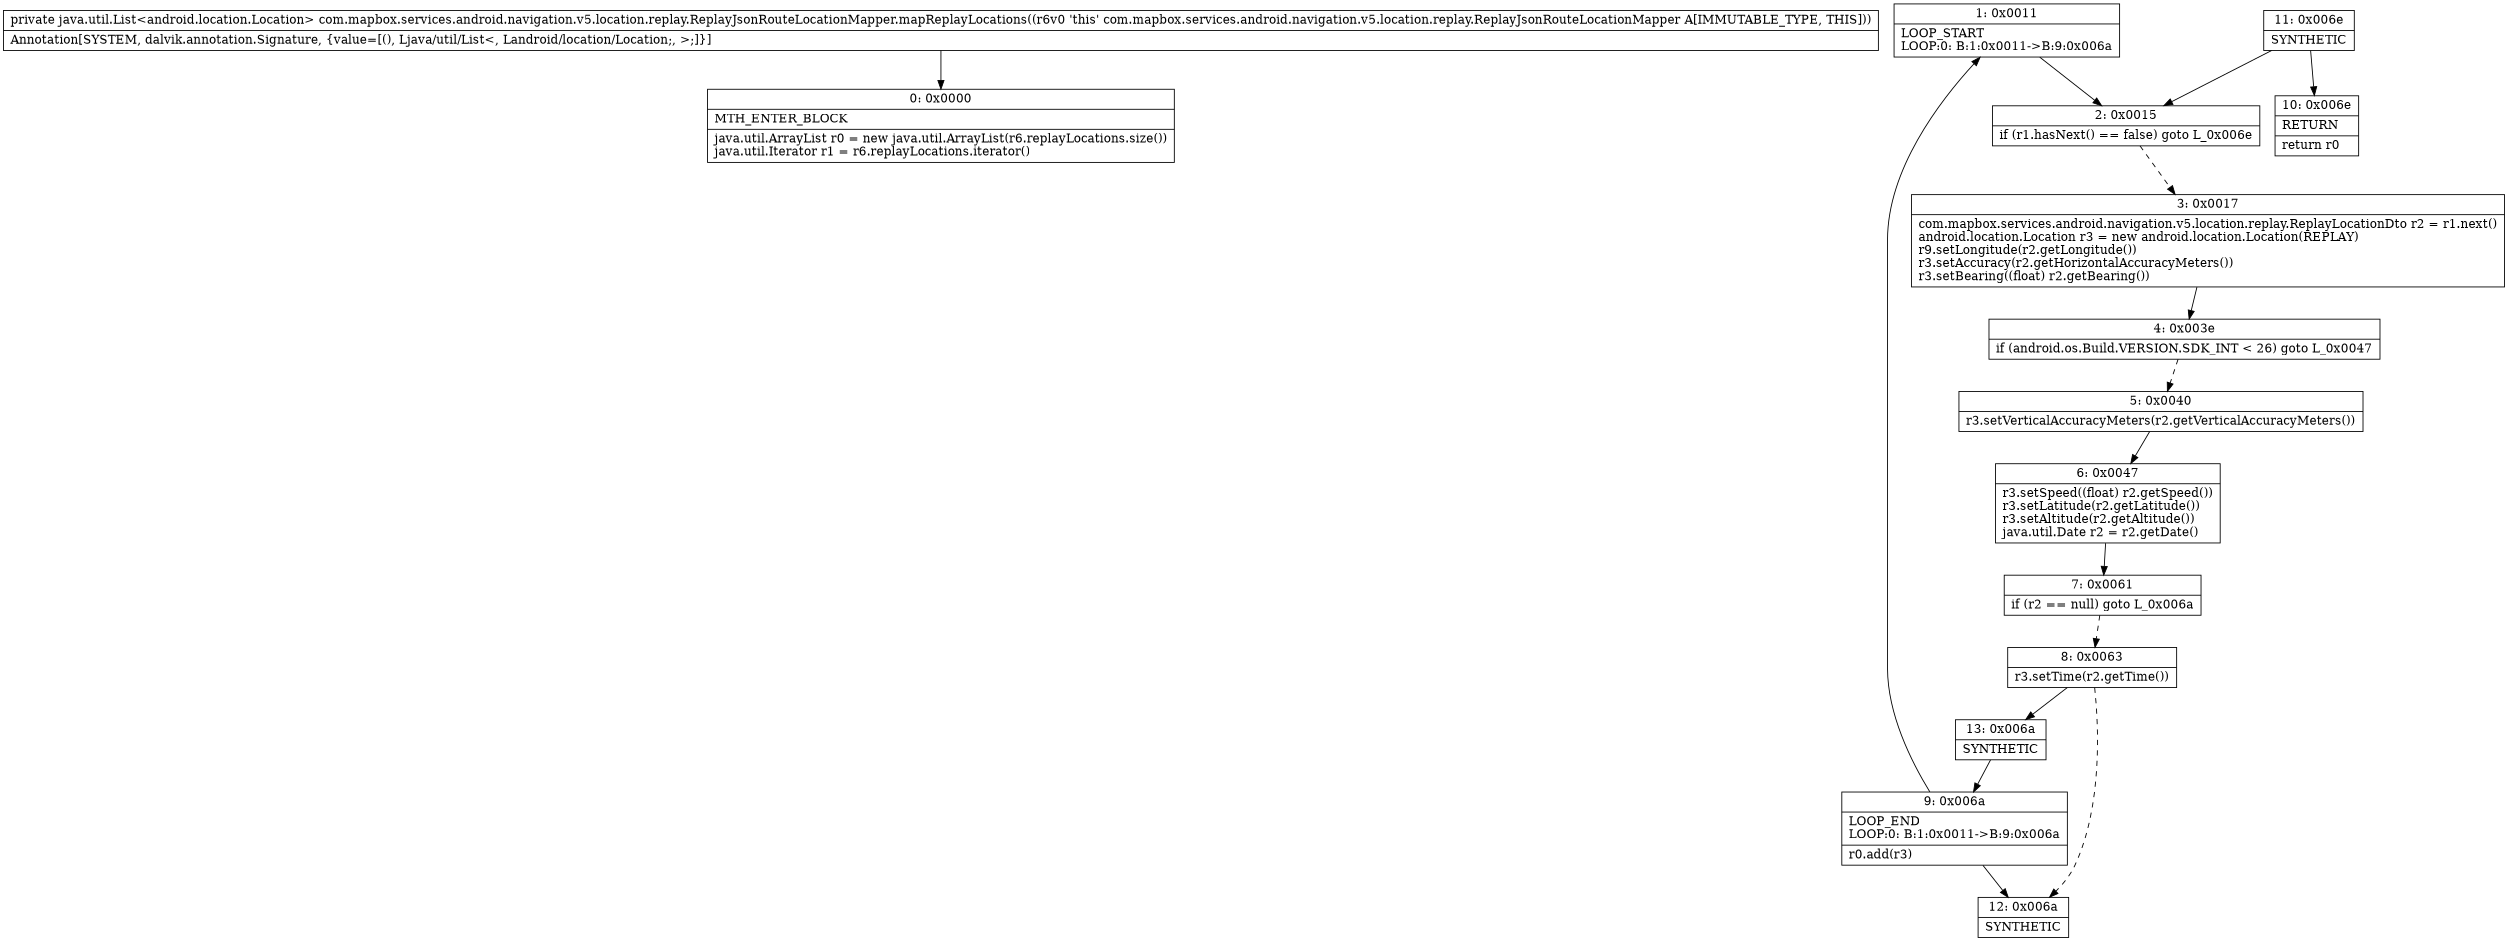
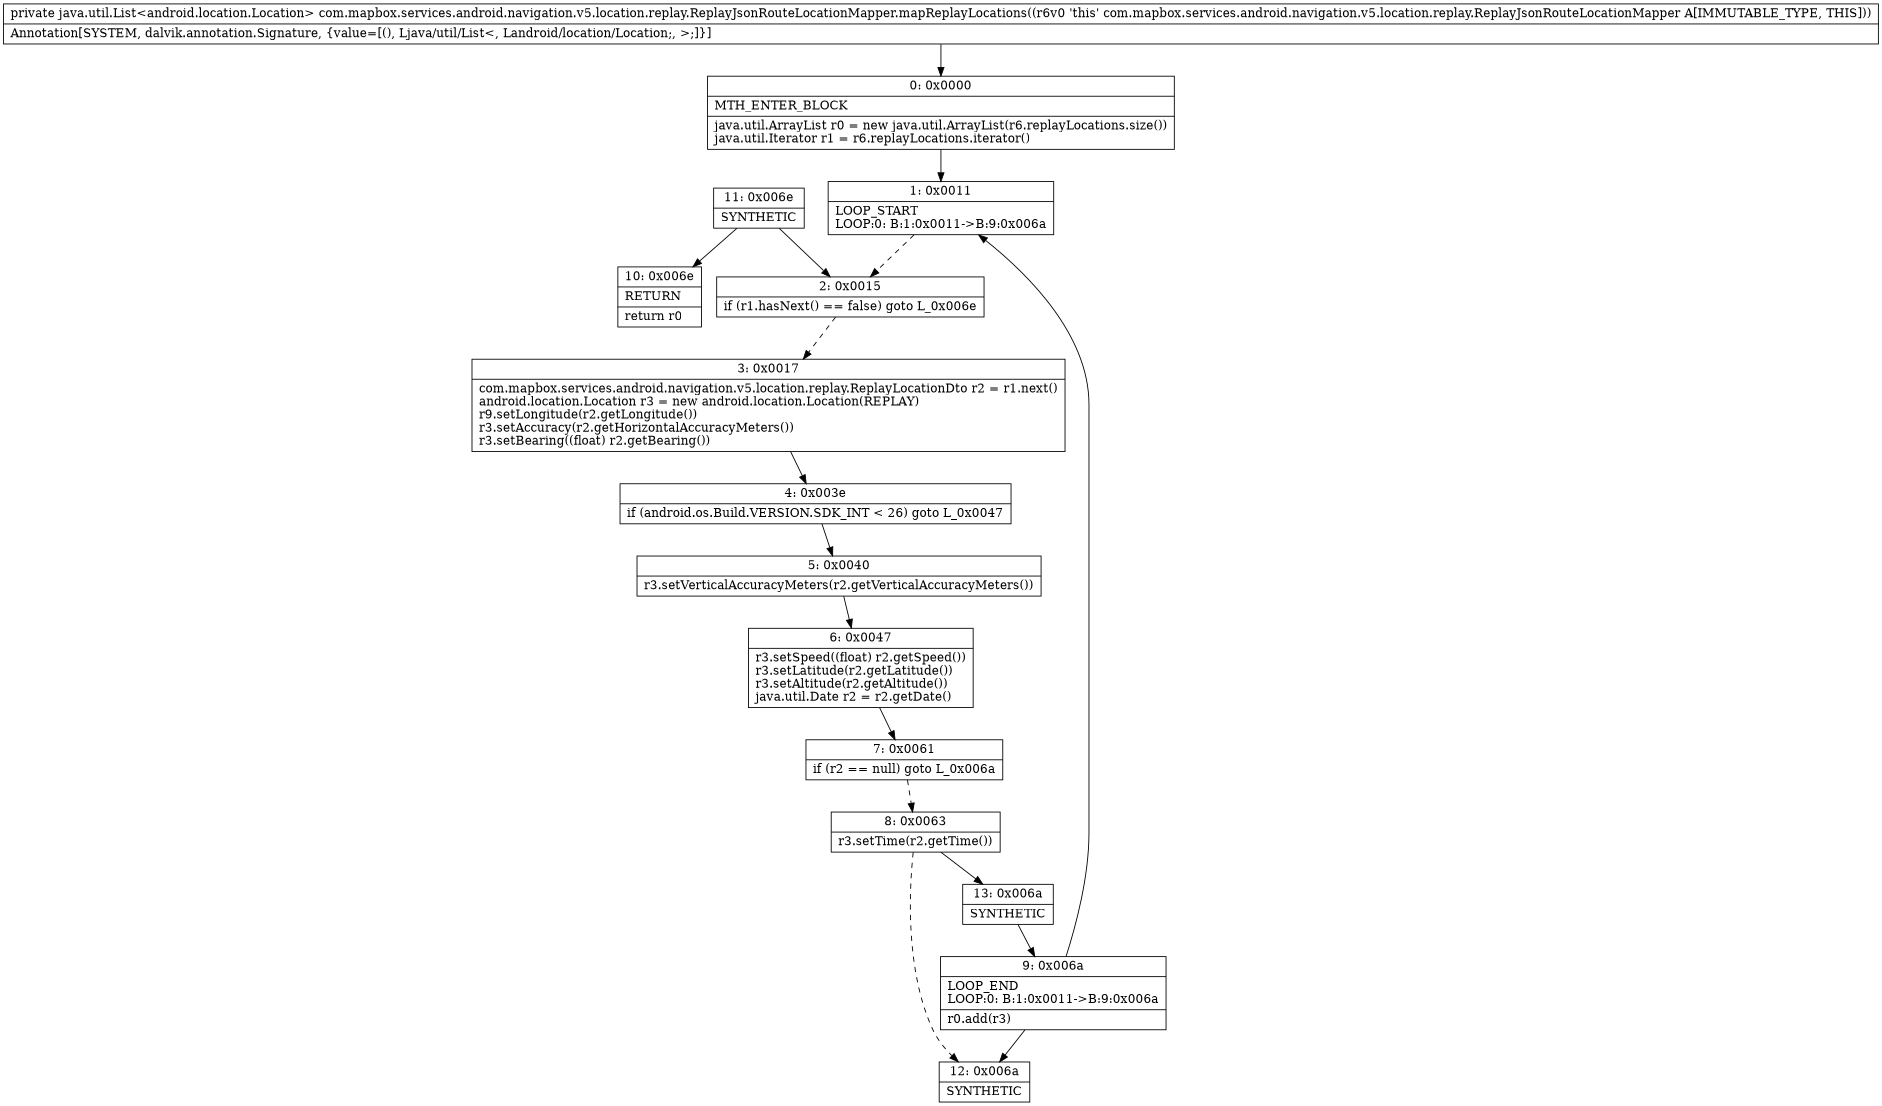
(2067, 79) -> (896, 253)
none -> (941, 161)
(2174, 371) -> (826, 536)
